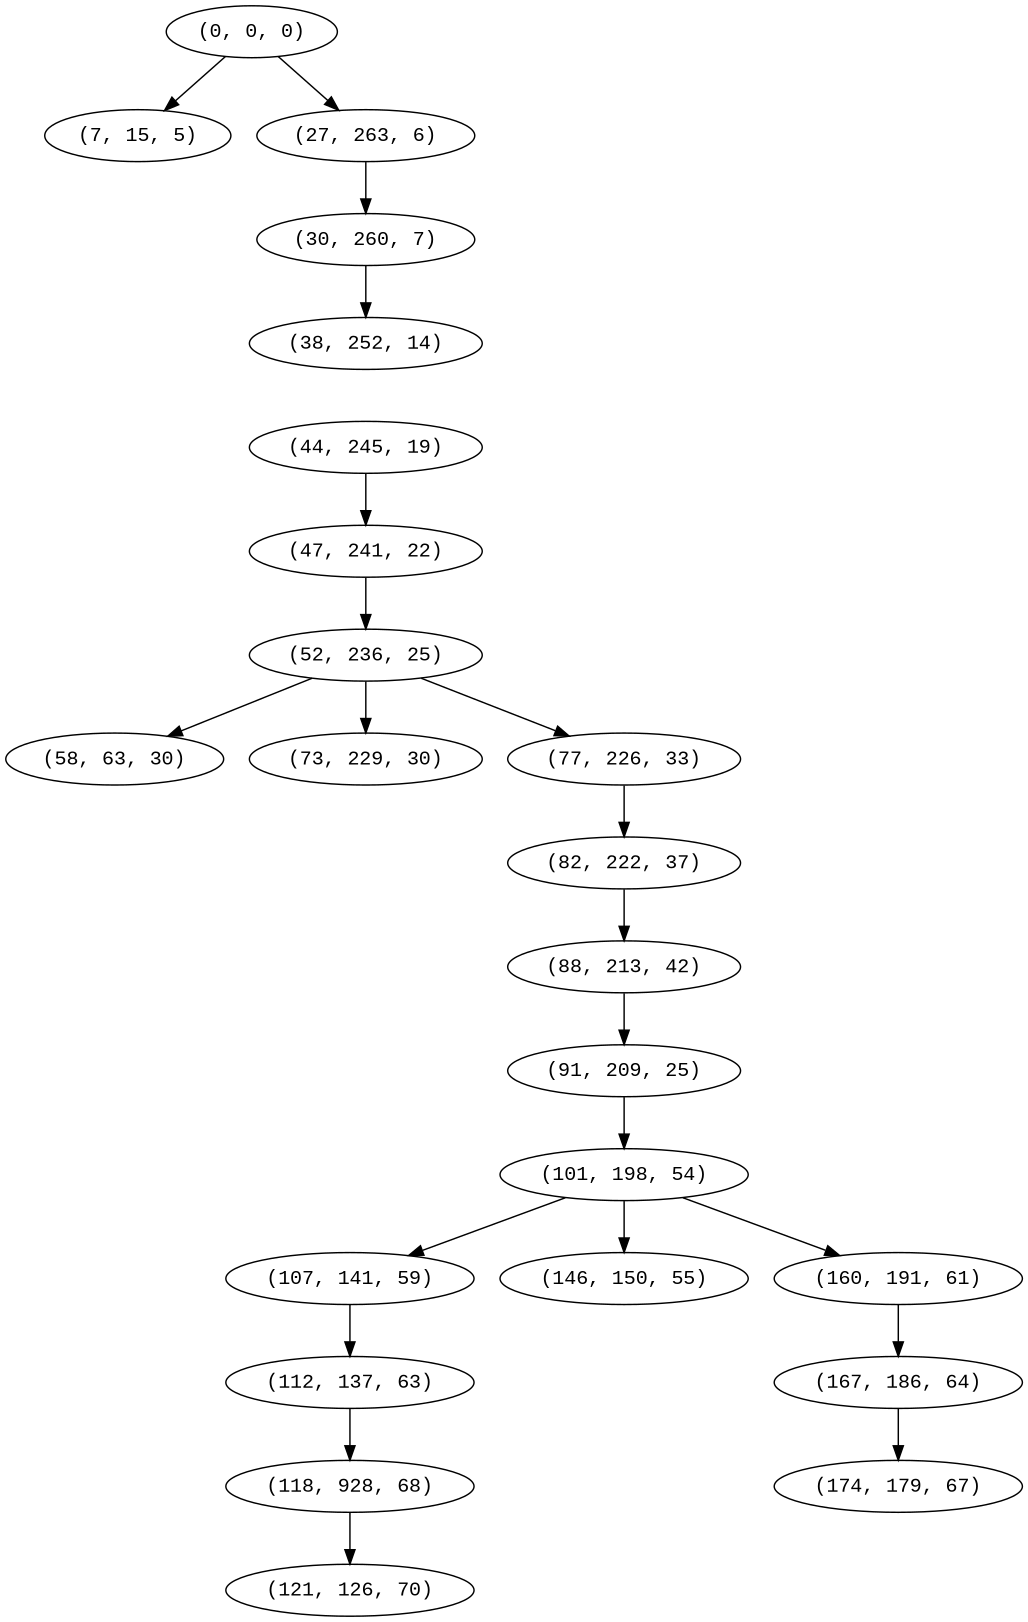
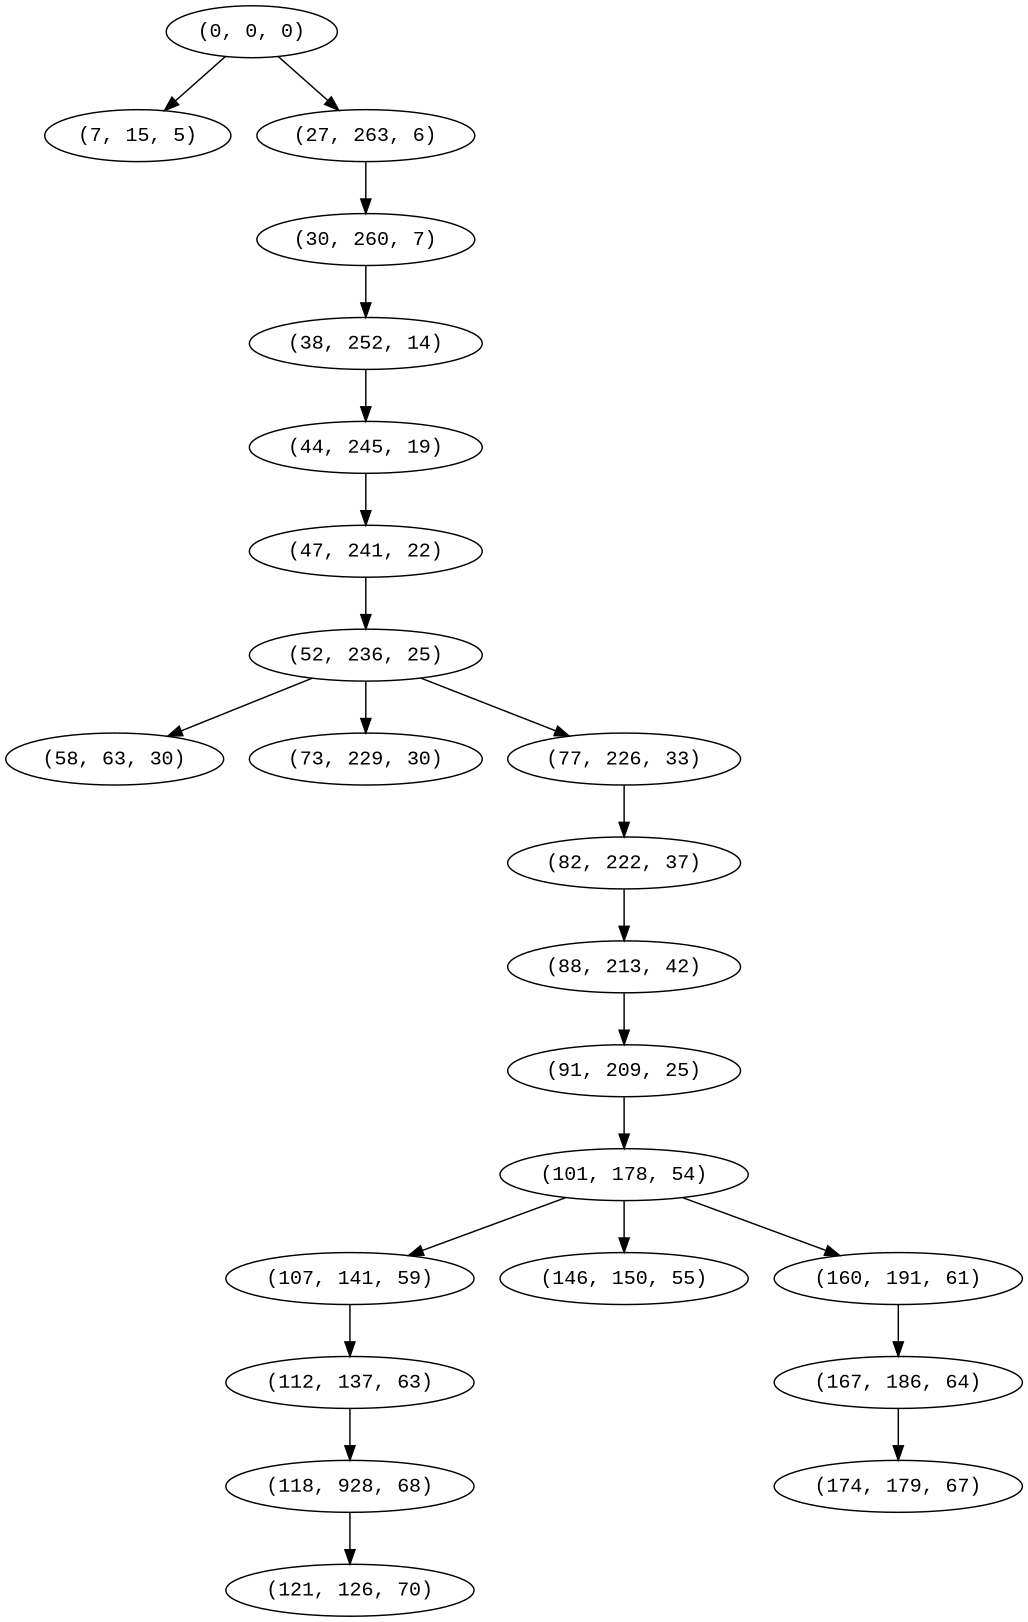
none -> (366, 388)
(624, 1175) -> (624, 1175)
